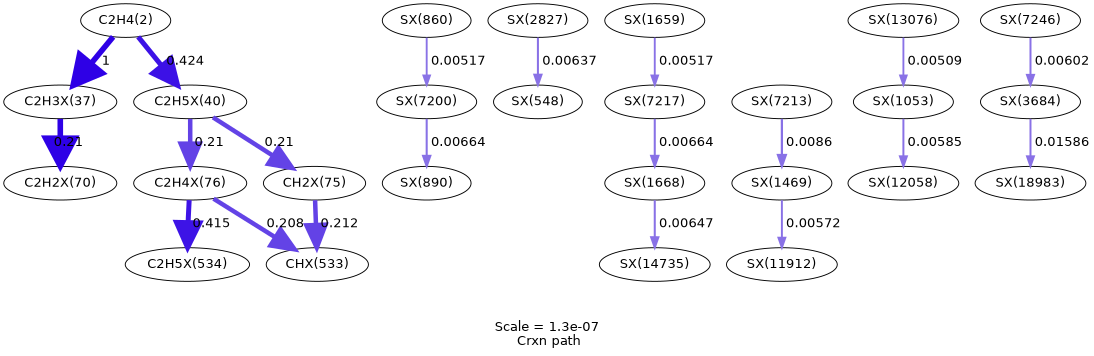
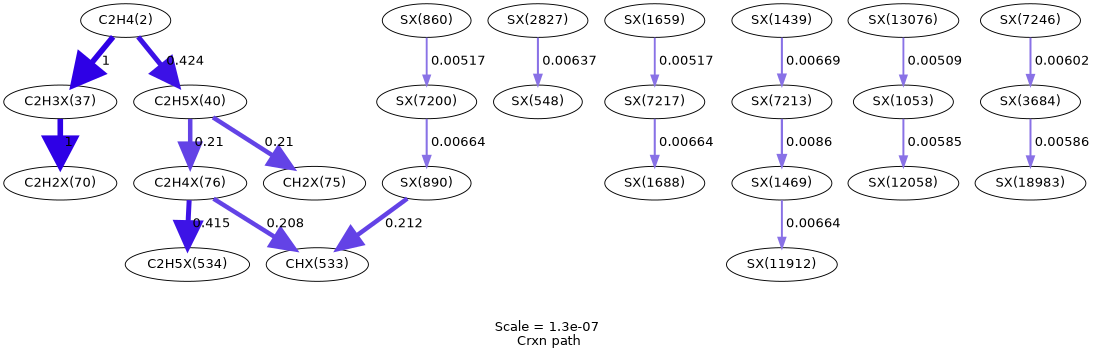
none -> (782, 21)
(67, 143) -> (67, 143)
(1060, 143) -> (1060, 143)
(655, 183) -> (655, 183)
(316, 212) -> (382, 217)
(812, 224) -> (812, 224)
(655, 265) -> none
